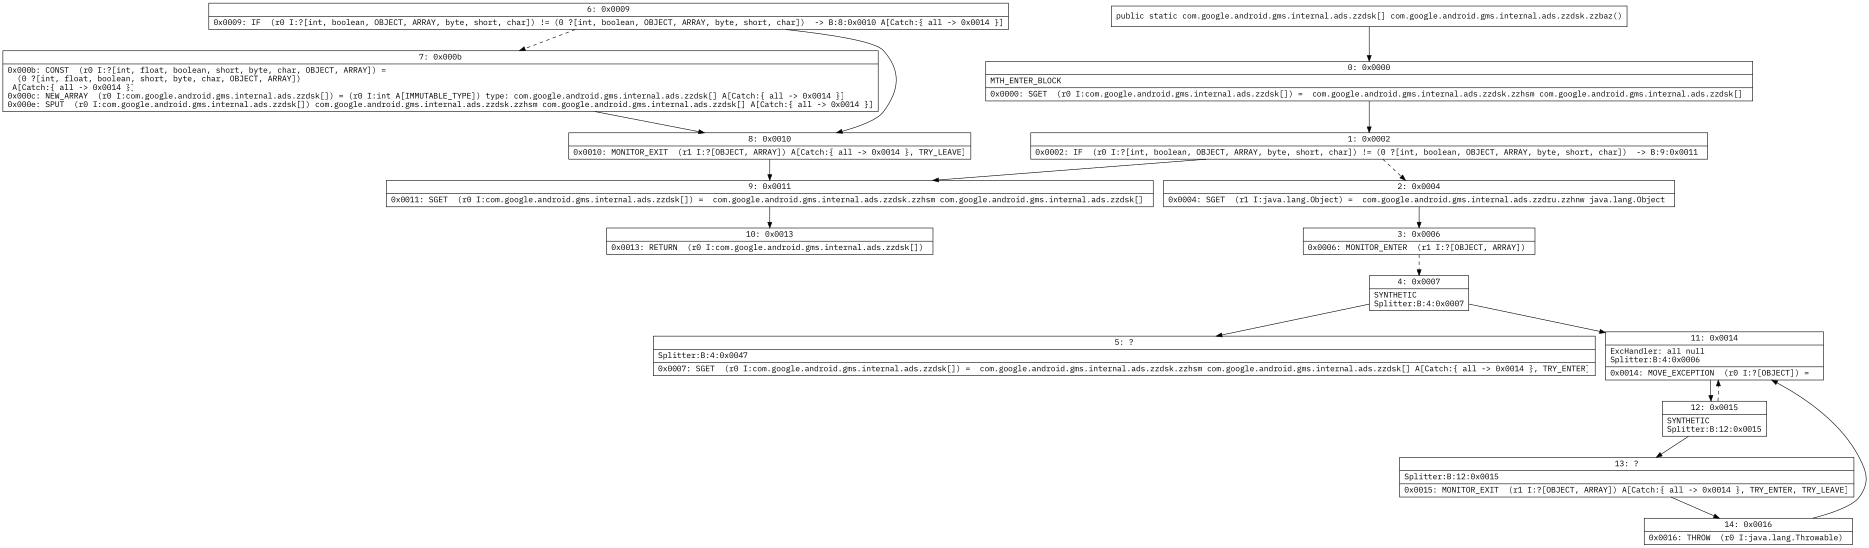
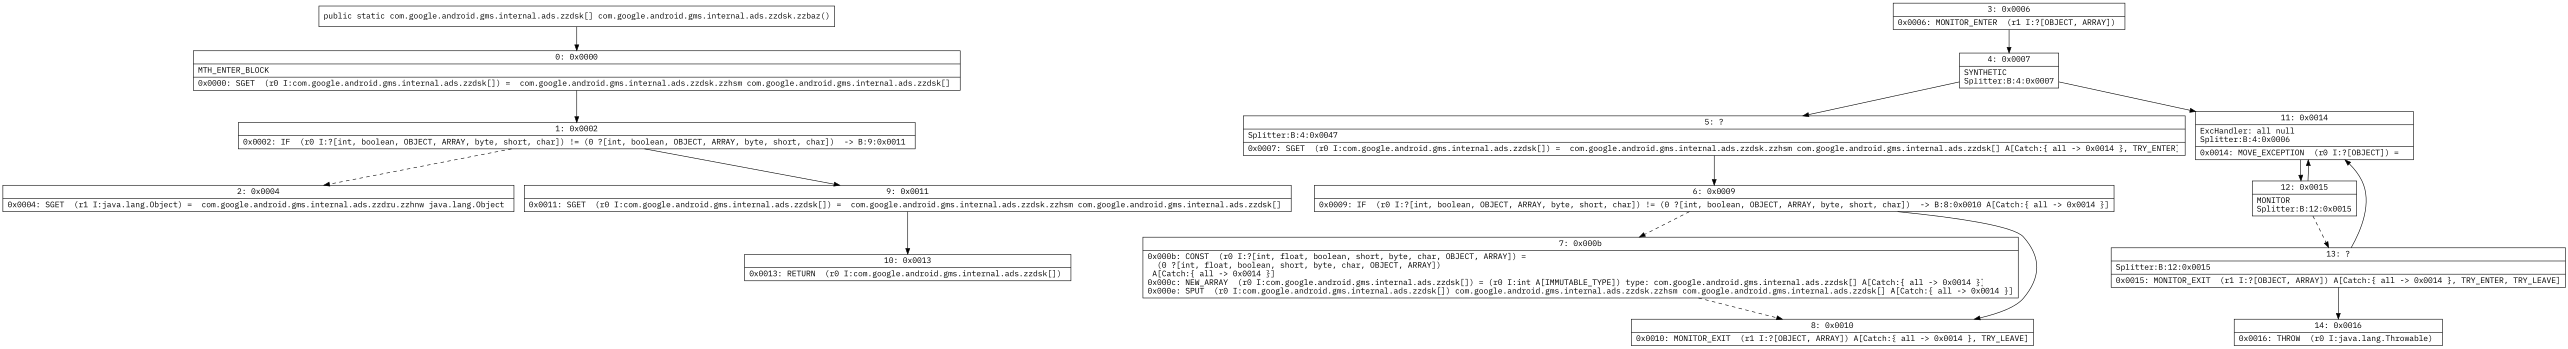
(647, 122) -> (1738, 308)
(770, 167) -> none
none -> (1714, 168)
(1419, 215) -> none
(1419, 262) -> (2009, 38)
(1718, 394) -> (2308, 173)
(1688, 421) -> (2274, 200)
(1675, 445) -> (2319, 229)
(1854, 449) -> (2366, 205)
